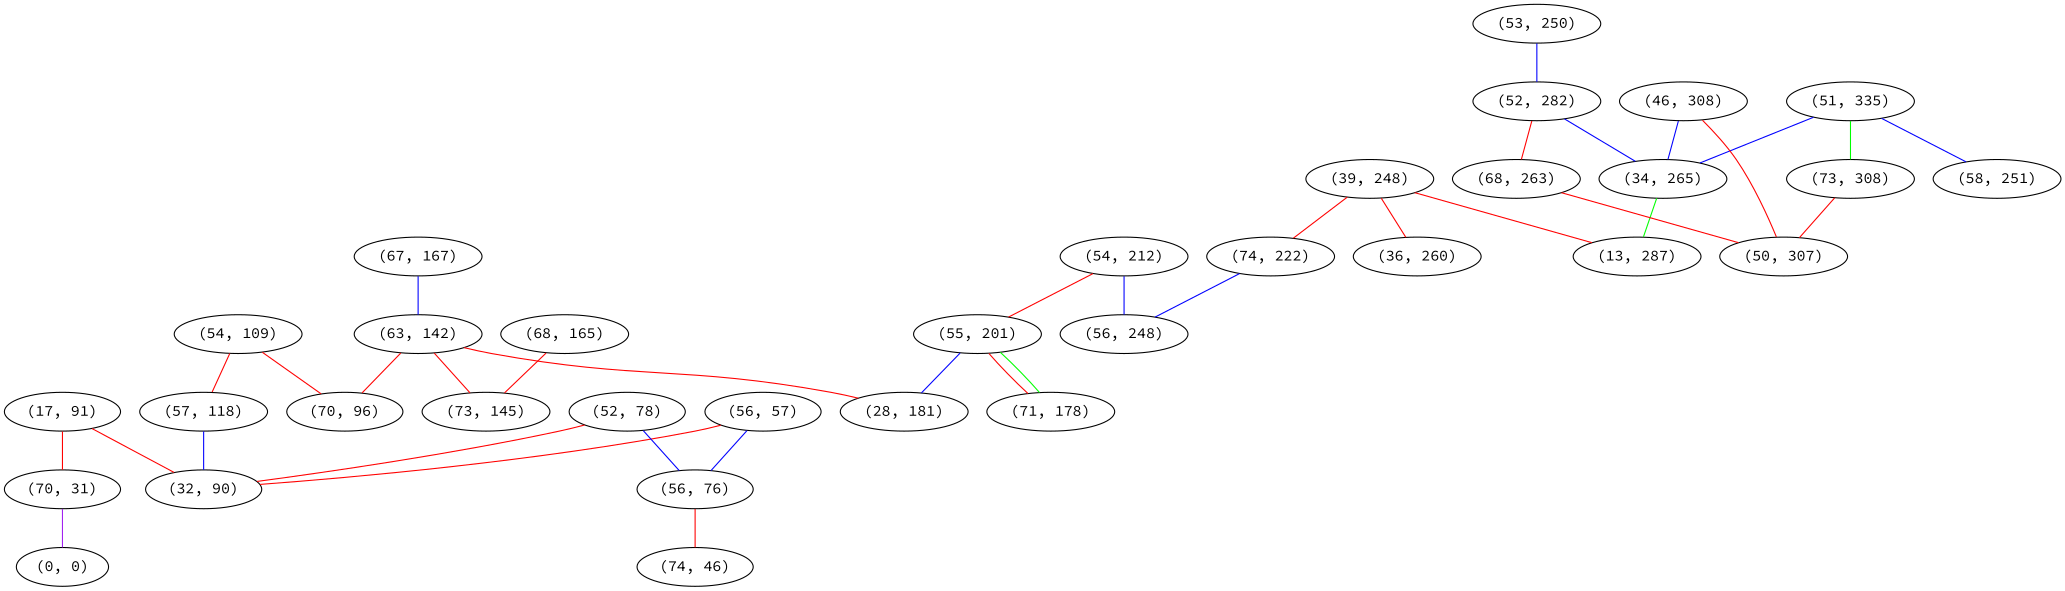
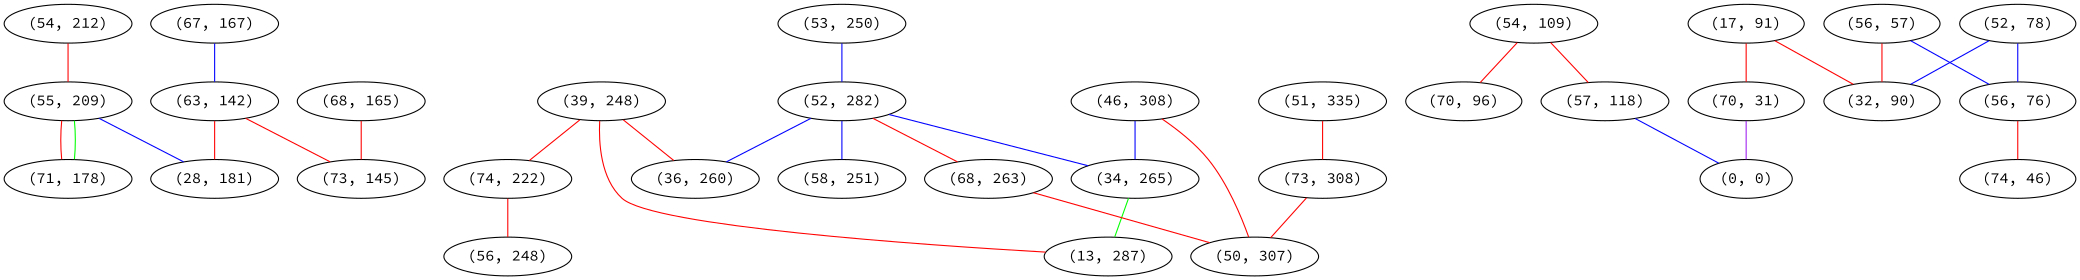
none -> (769, 140)
(1757, 140) -> none
(1850, 140) -> (1323, 140)
(1924, 140) -> (842, 140)
(1124, 295) -> none
(1197, 295) -> (508, 218)
(977, 334) -> (68, 101)
(381, 373) -> none
(204, 451) -> (1677, 141)
(421, 457) -> (1958, 58)
